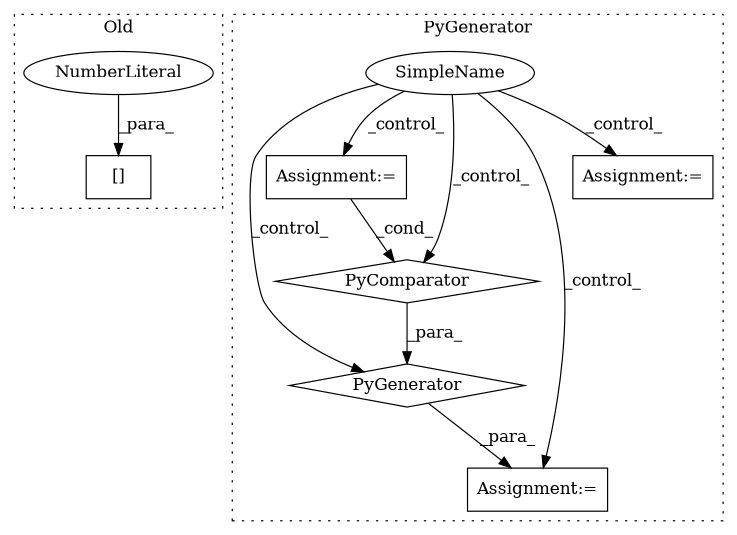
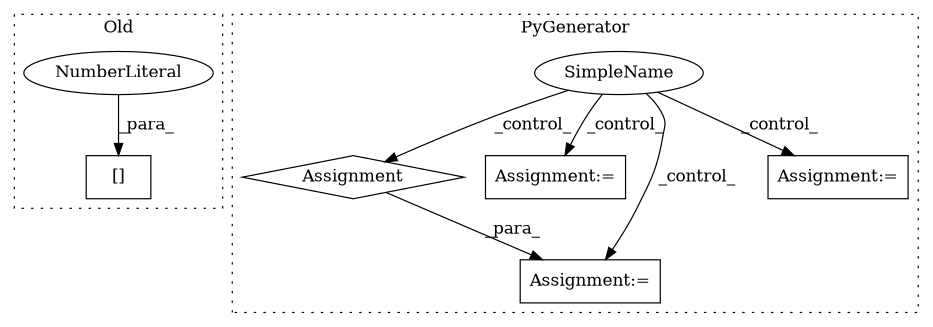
(407, 281) -> none
(407, 386) -> (353, 177)
